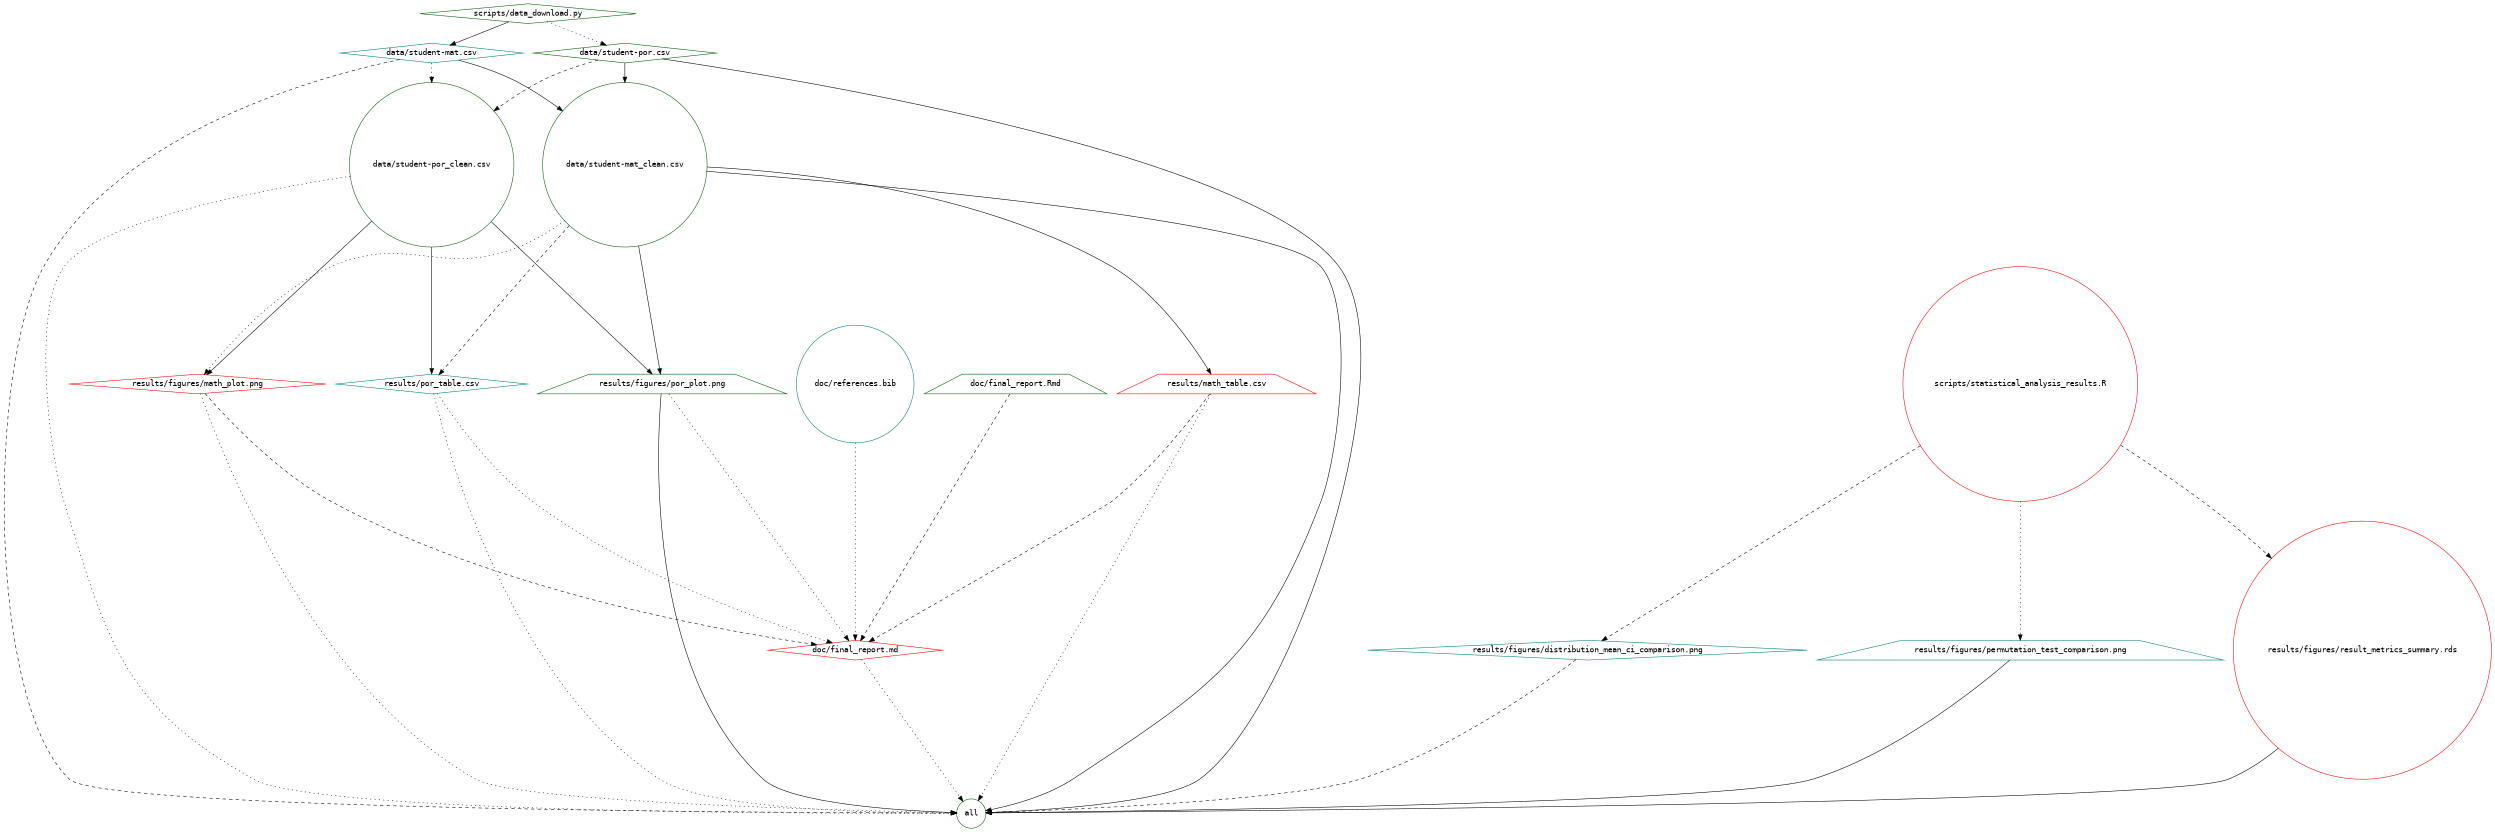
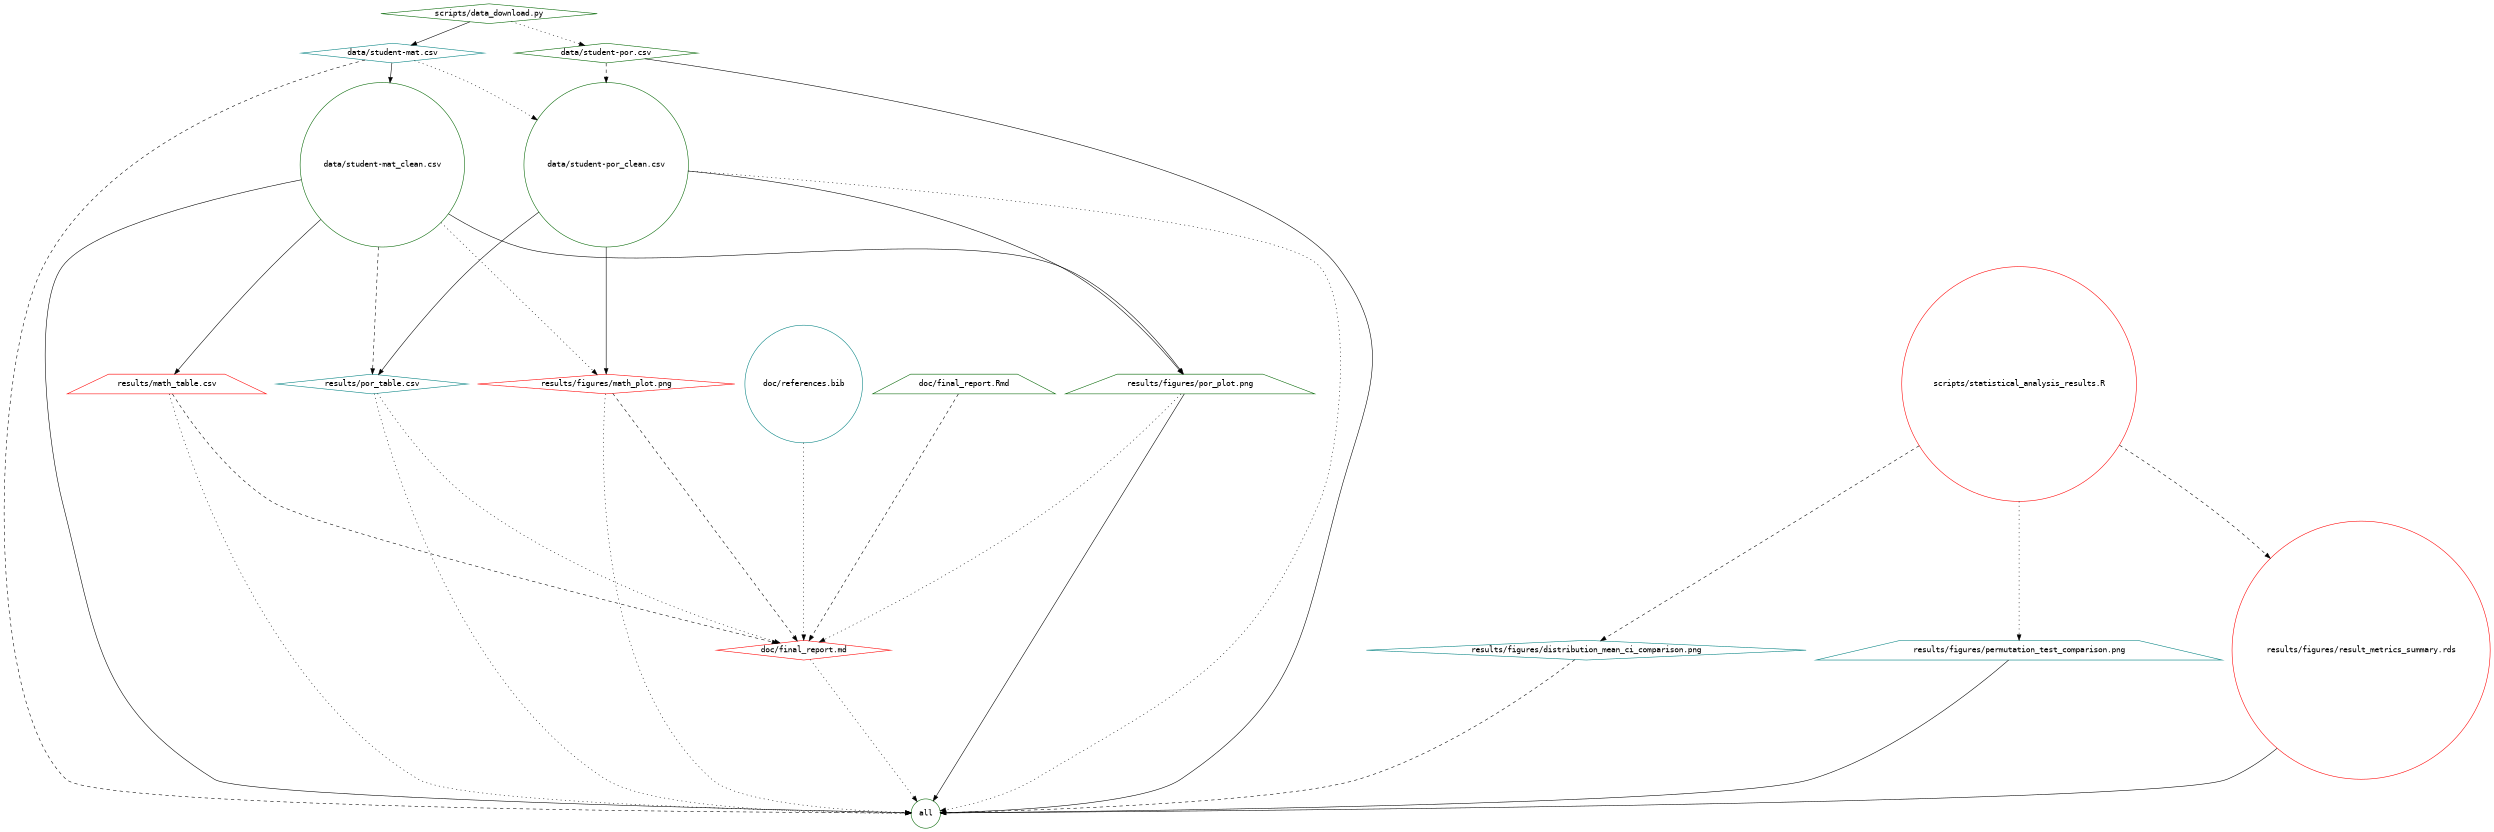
(625, 70) -> none
